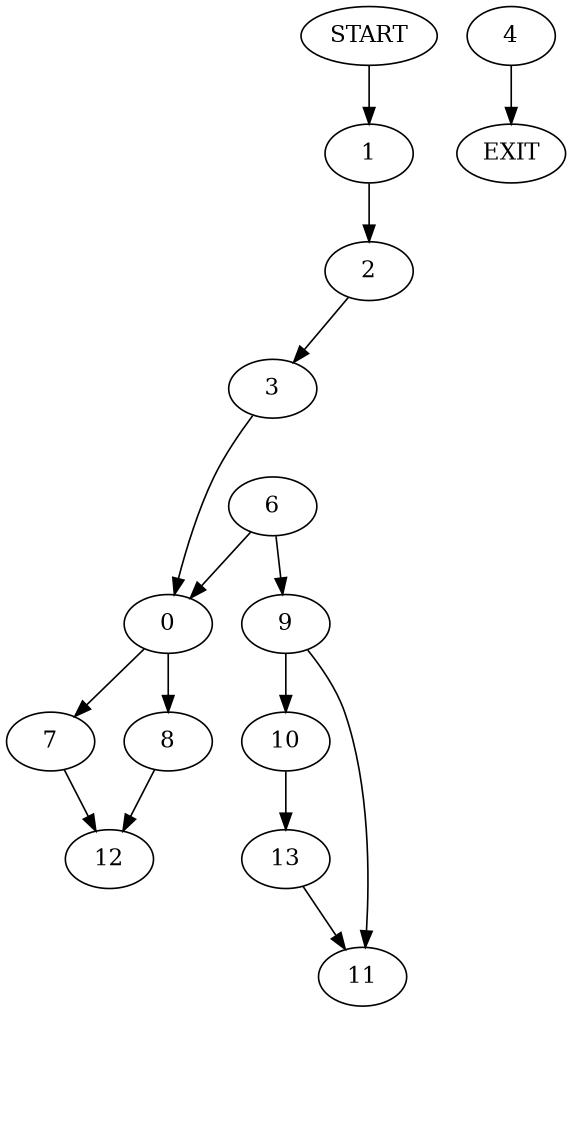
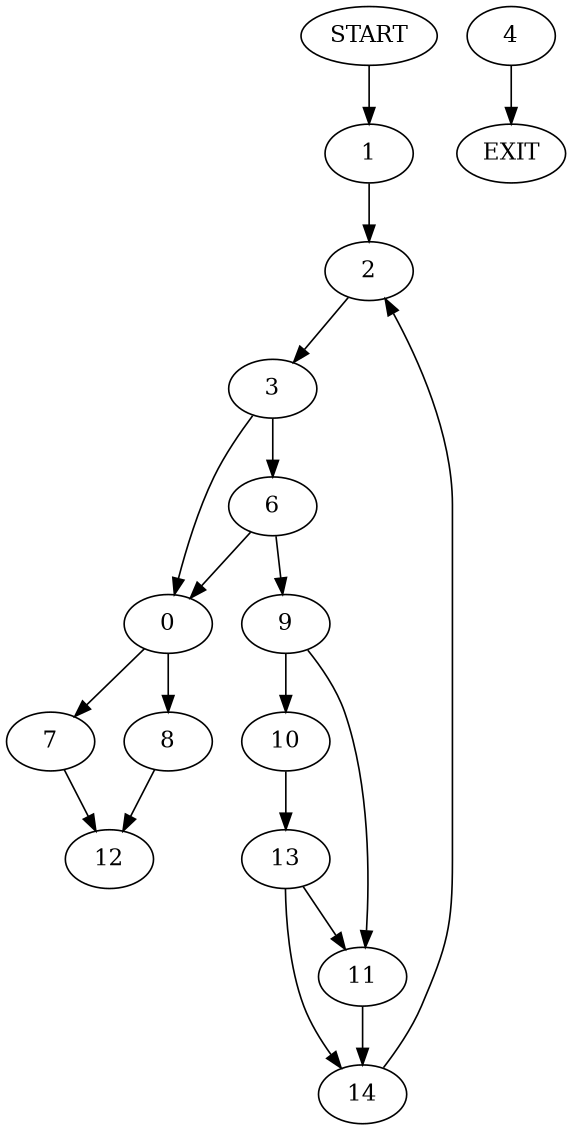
none -> (273, 440)
none -> (363, 1094)
